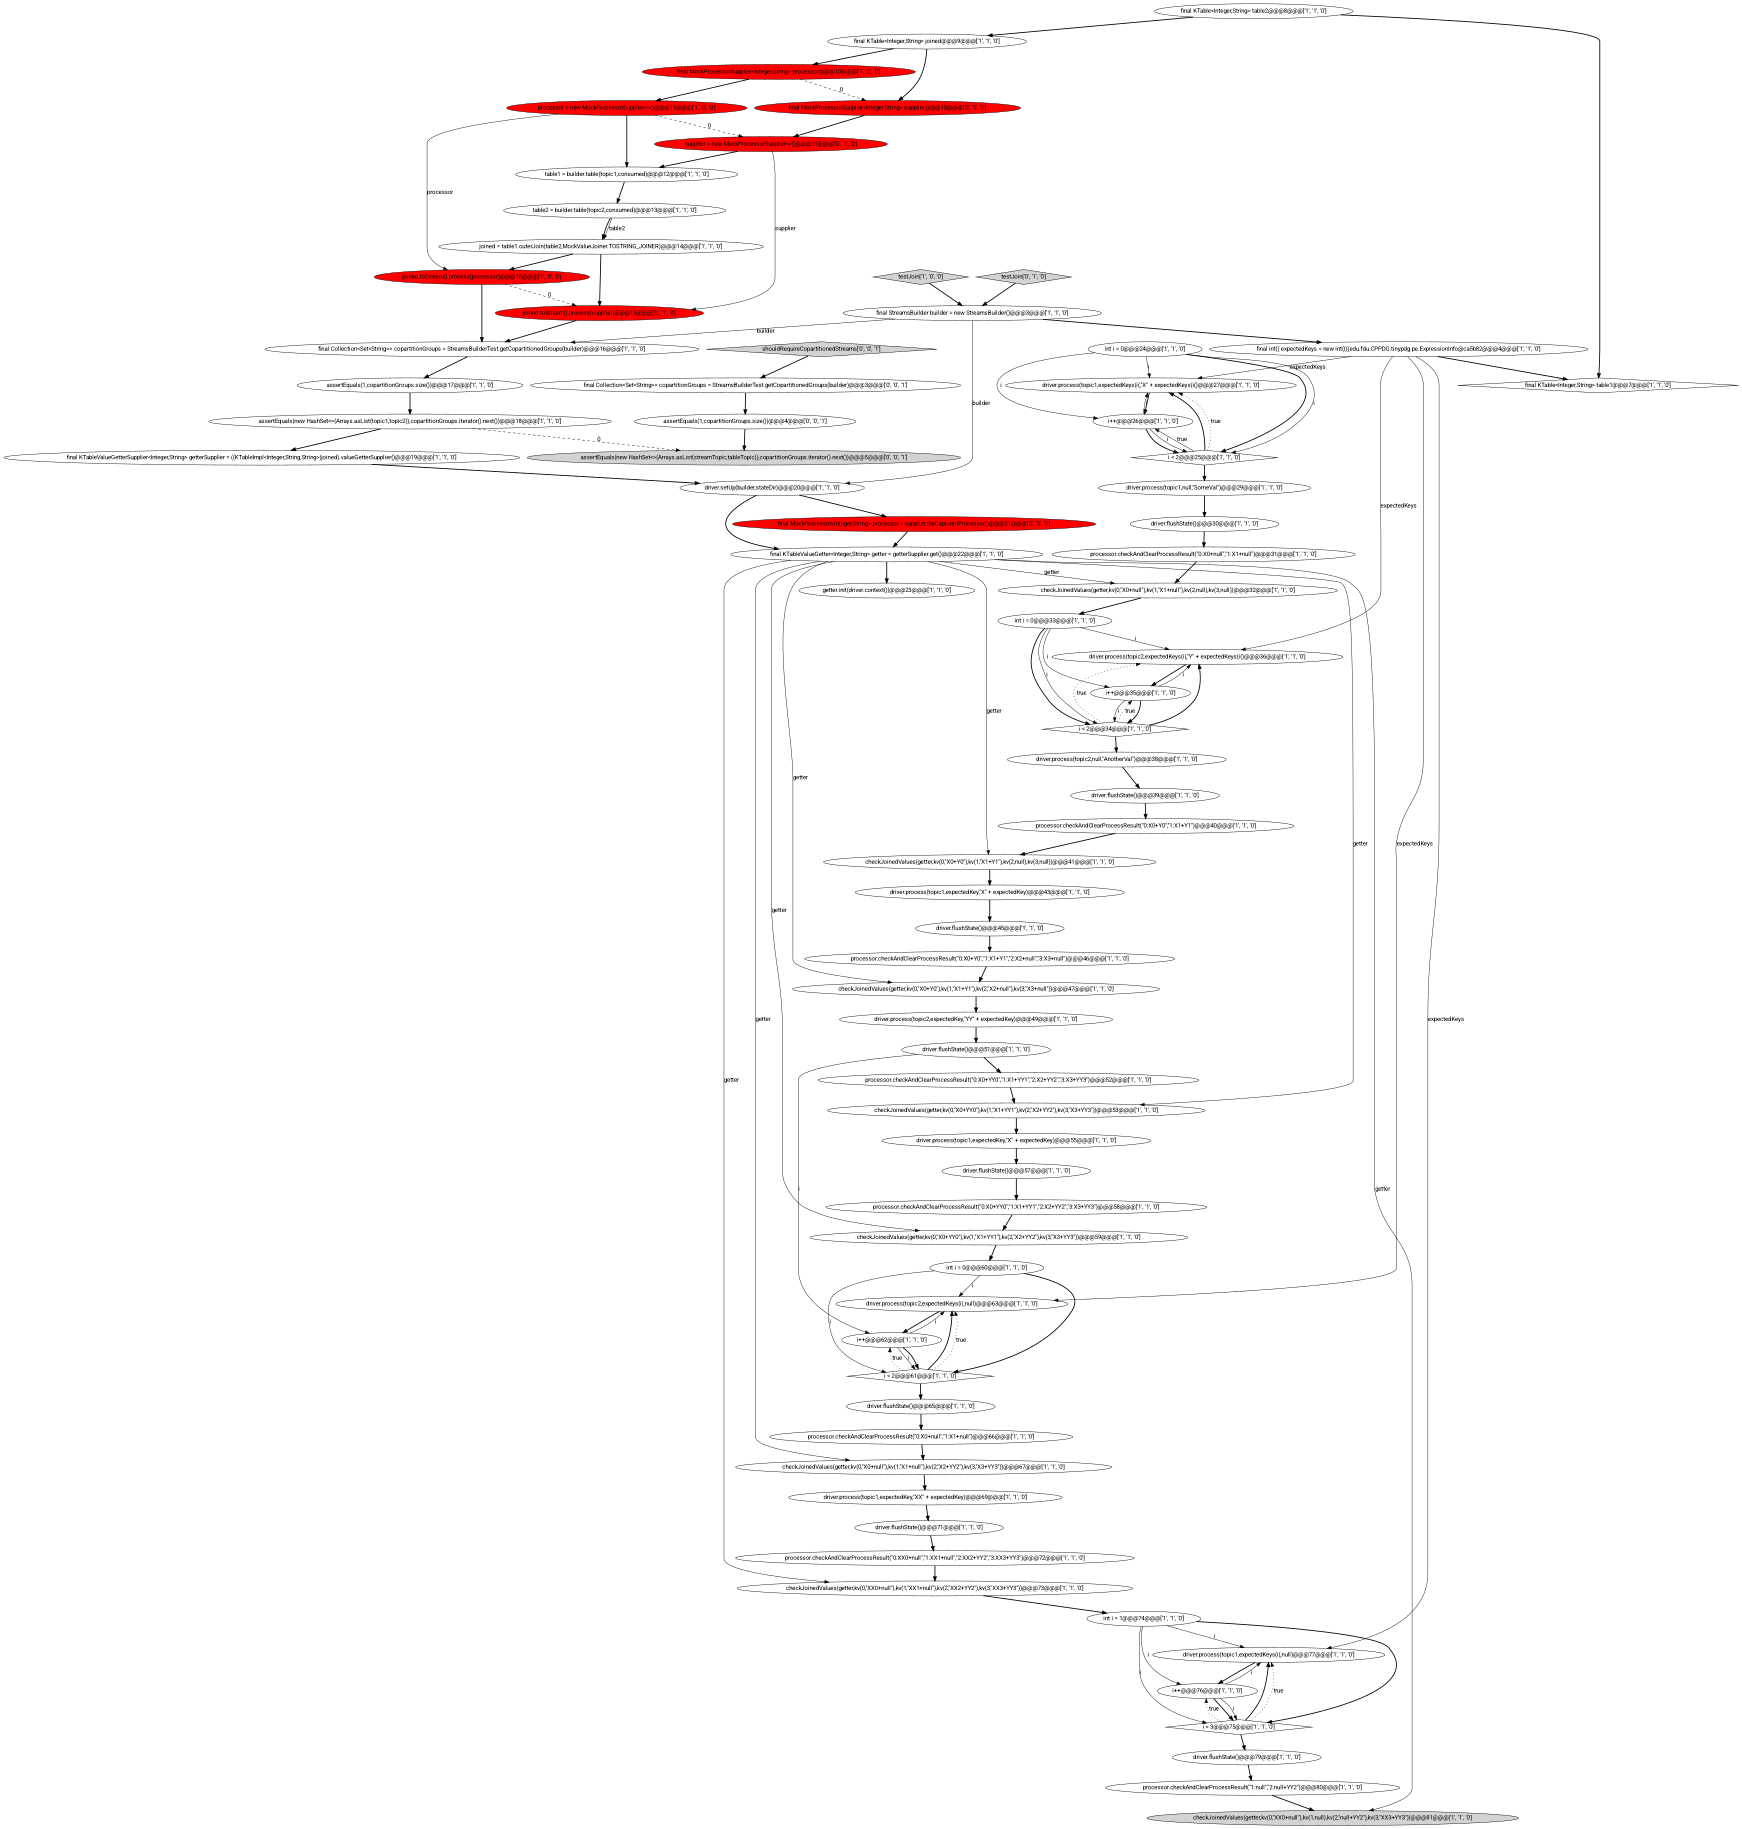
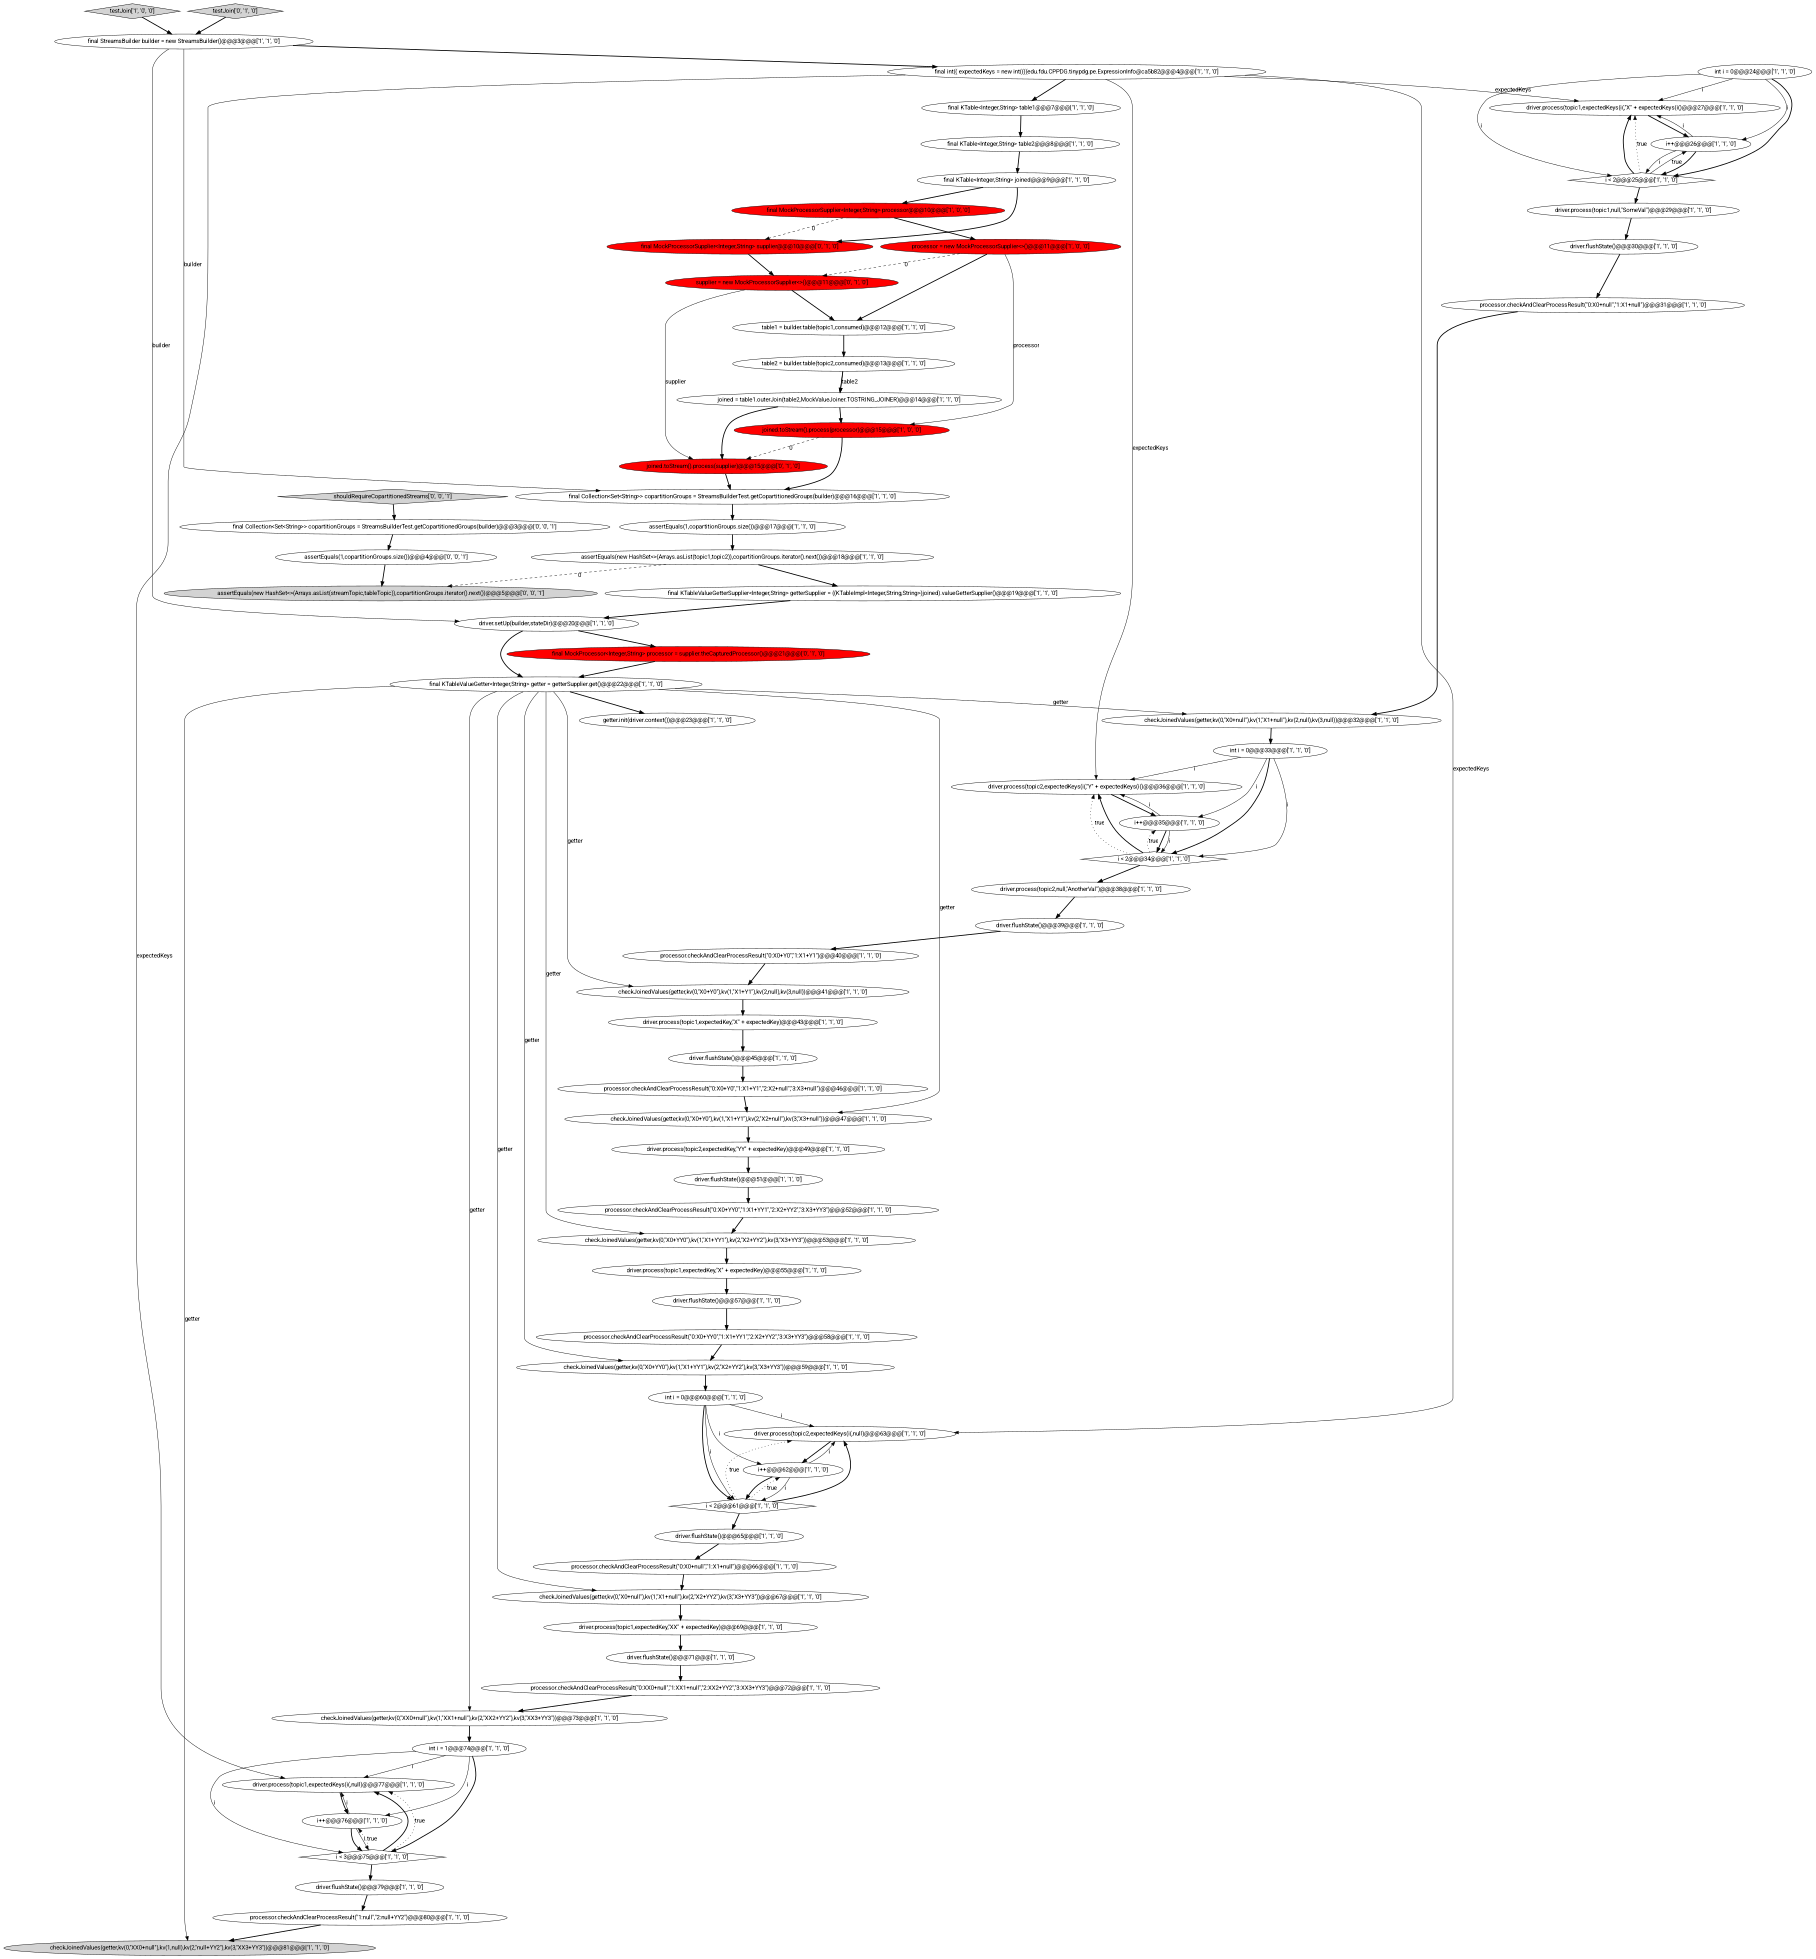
(1600, 76) -> (1021, 124)
(1598, 385) -> (1021, 108)
(798, 1161) -> (721, 1443)
